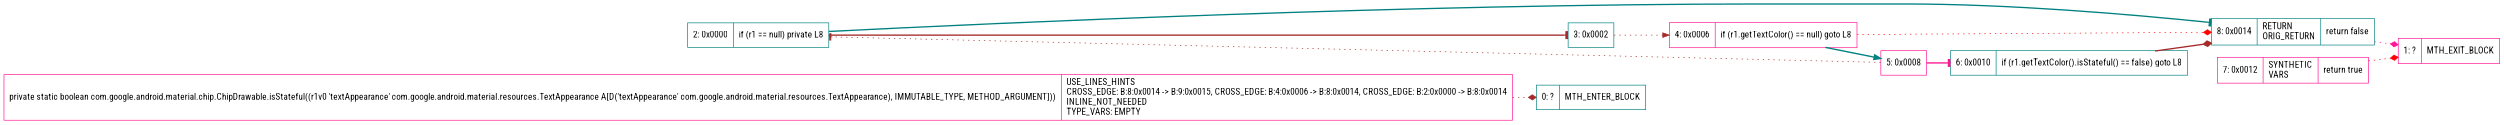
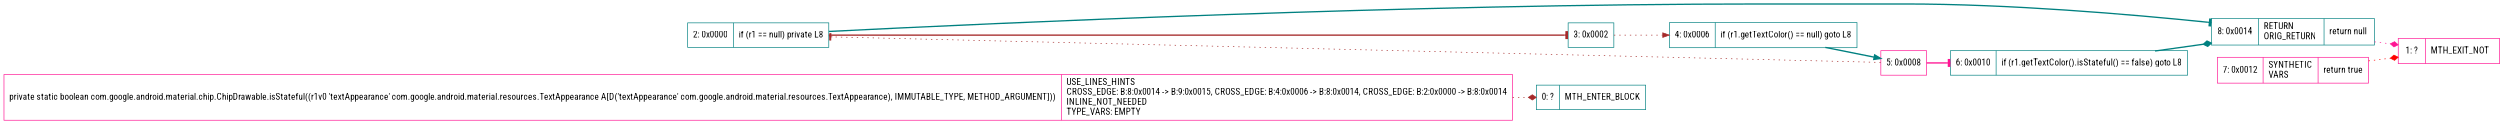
(2348, 31) -> (2348, 31)
(2030, 33) -> none
(1763, 35) -> (1763, 35)
(2179, 48) -> (2179, 48)
(2461, 51) -> (2460, 51)
